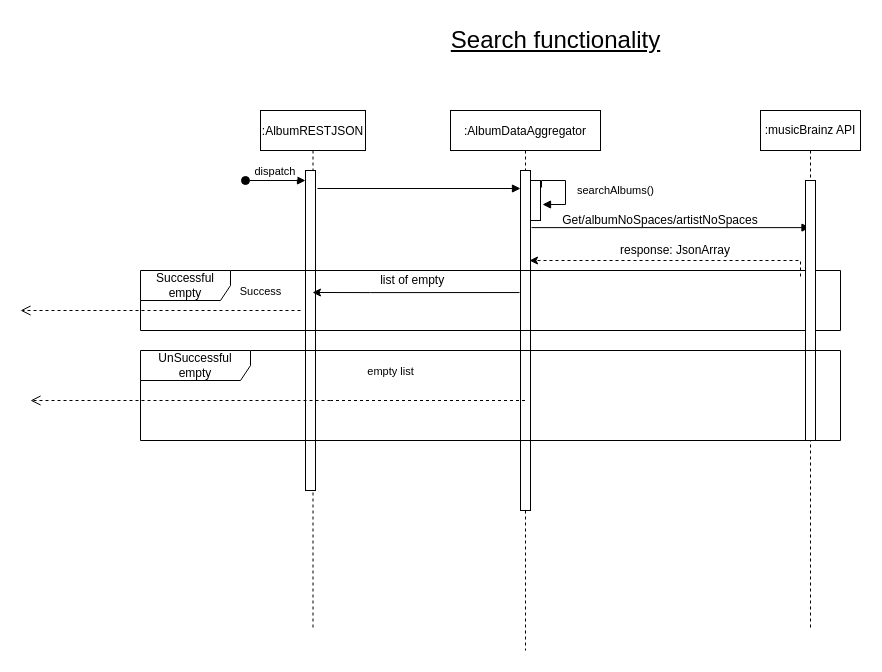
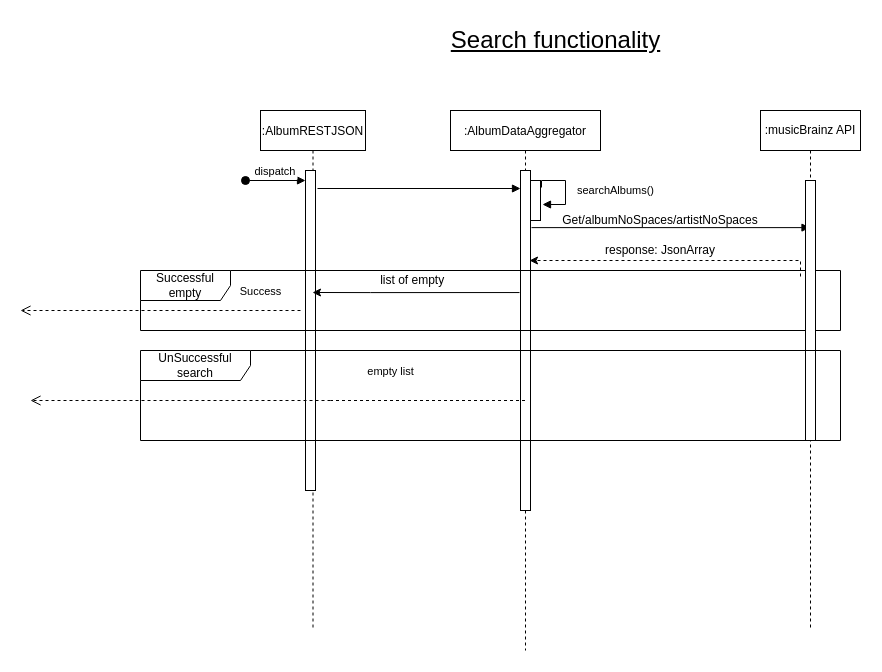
(676, 251) -> (661, 251)
(196, 366) -> (196, 366)
